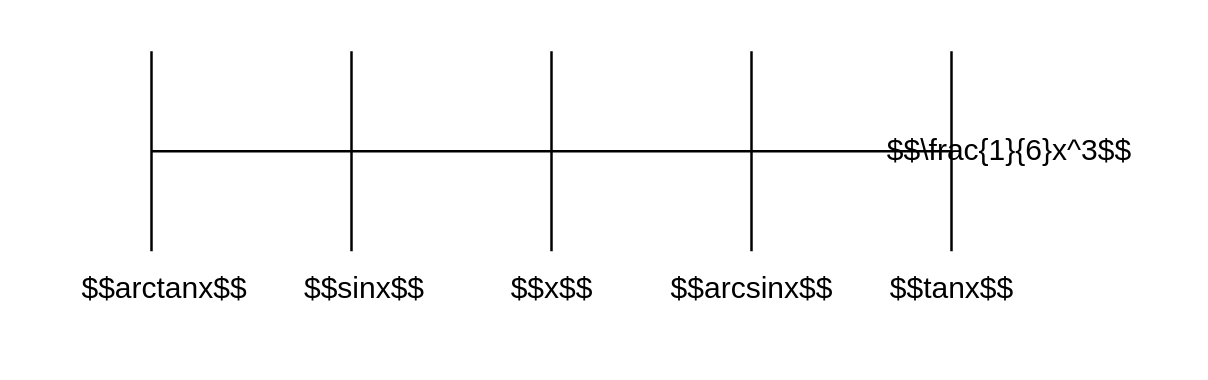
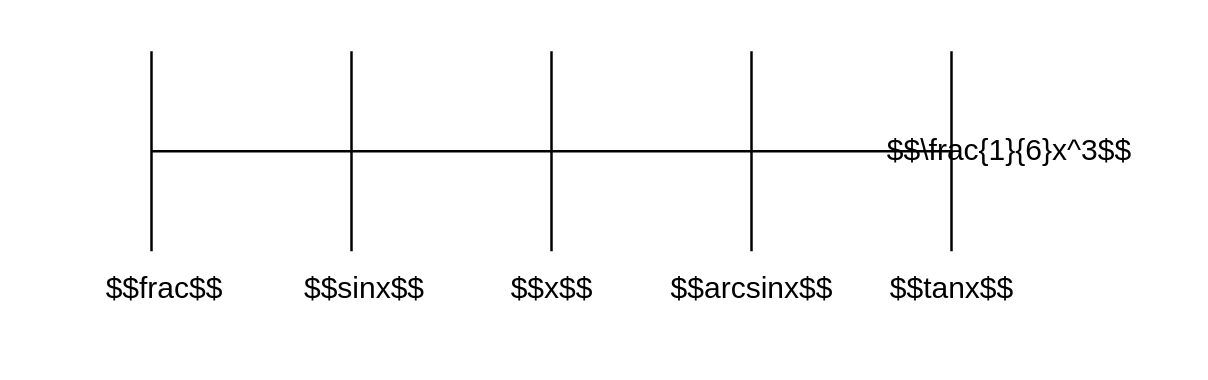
(165, 289) -> (165, 289)
